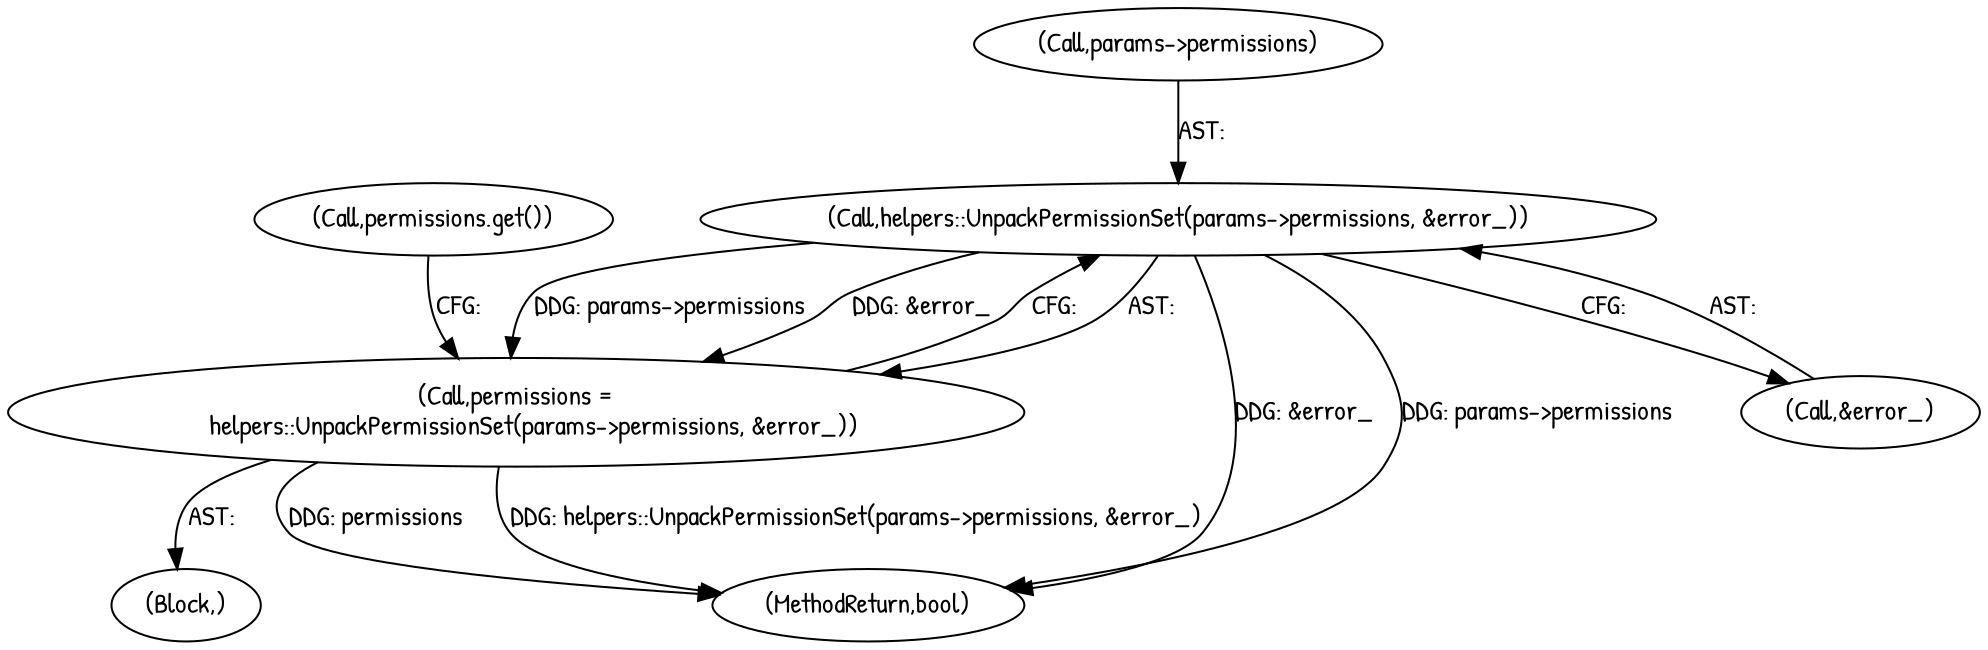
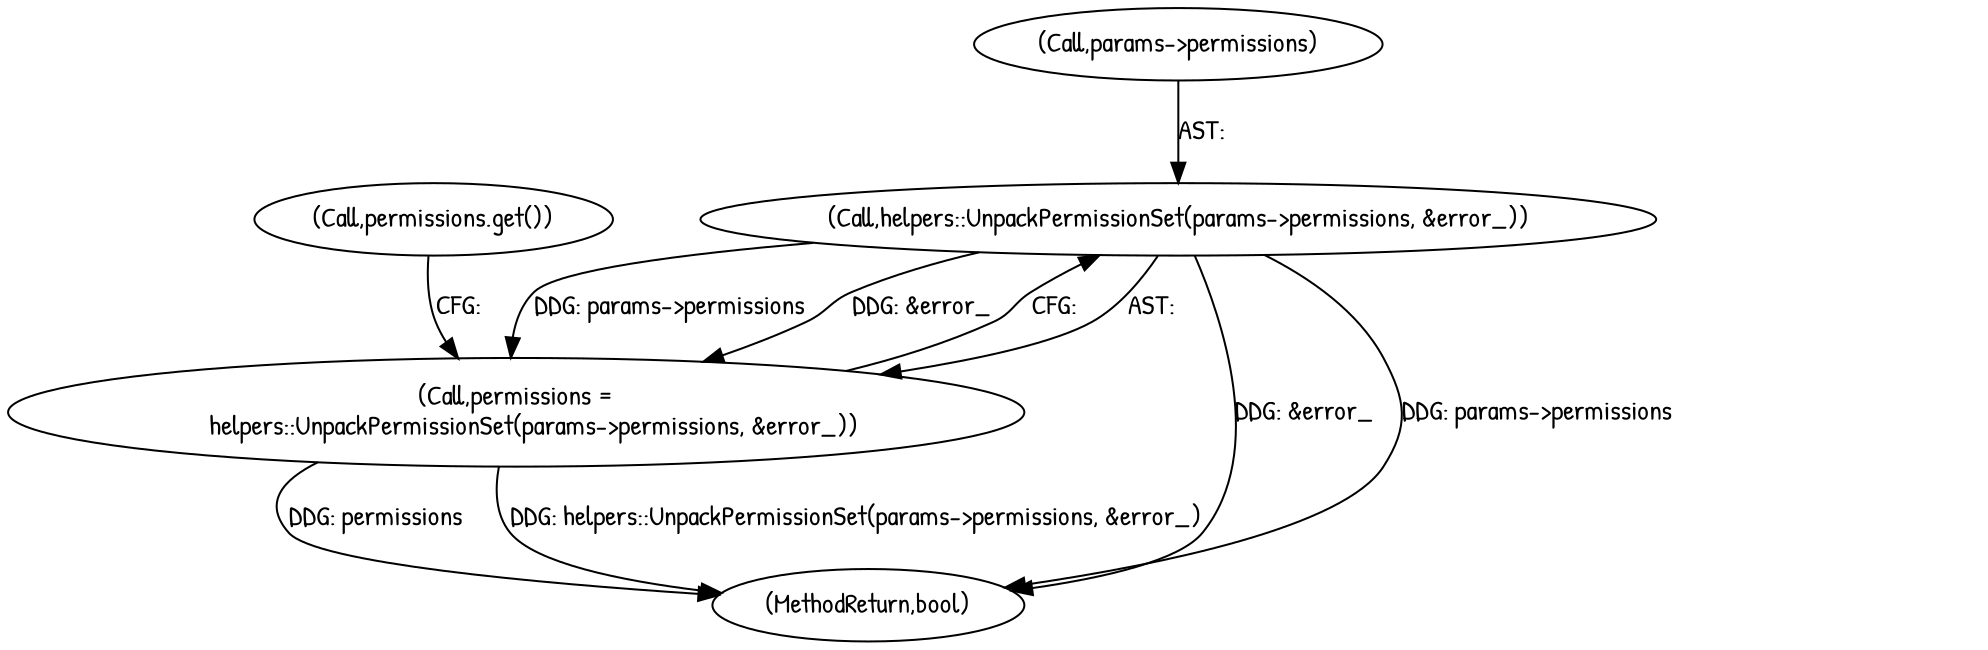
(1861, 412) -> none
(186, 605) -> none
